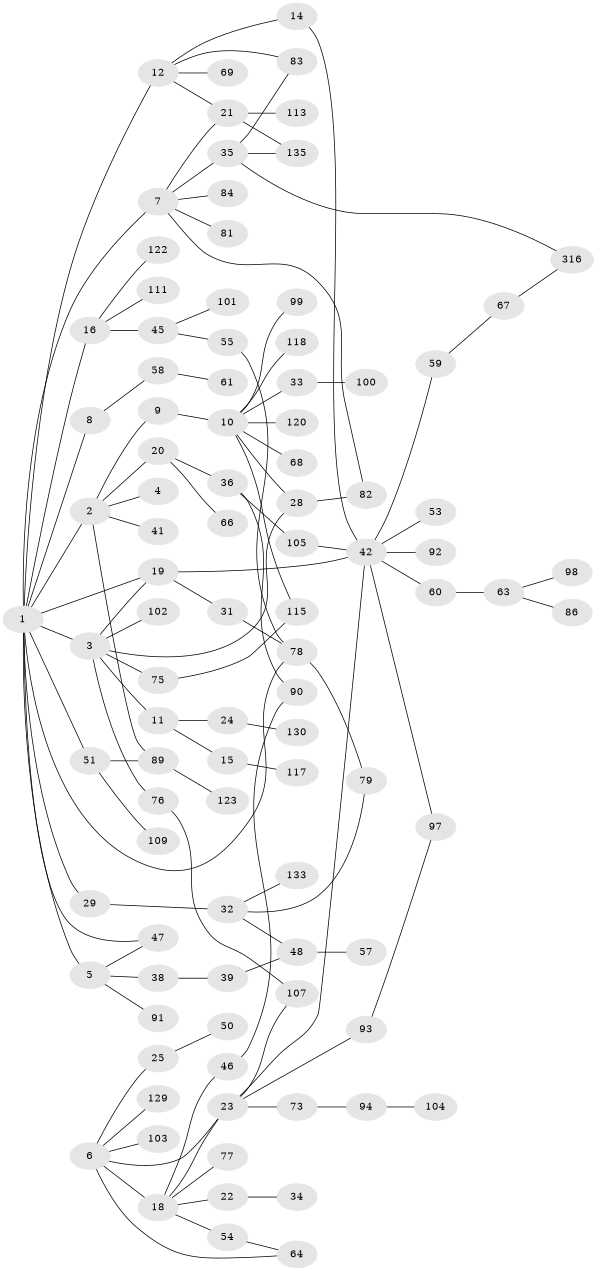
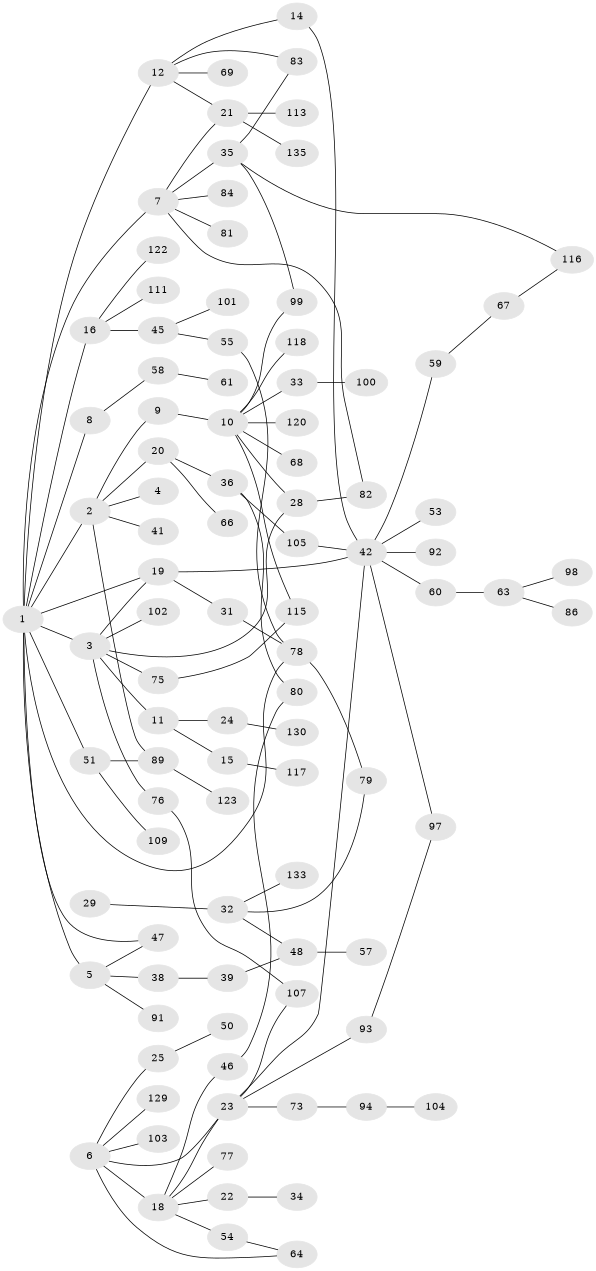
(262, 153) -> (274, 223)
(572, 260) -> (572, 260)
(297, 692) -> (297, 692)
(37, 766) -> none
